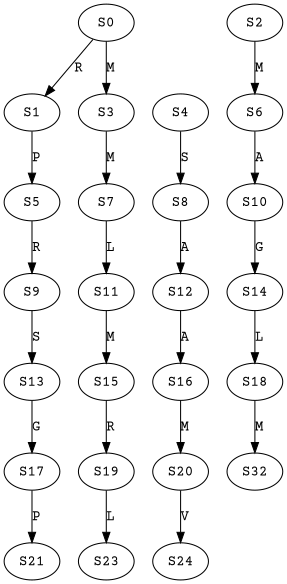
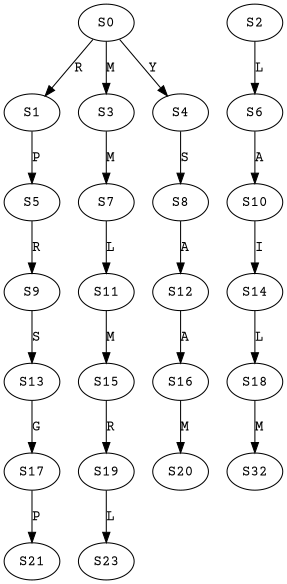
none -> (140, 64)
(260, 68) -> (260, 68)
(260, 247) -> (260, 247)
(181, 561) -> none
